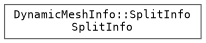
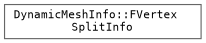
(103, 22) -> (103, 22)
